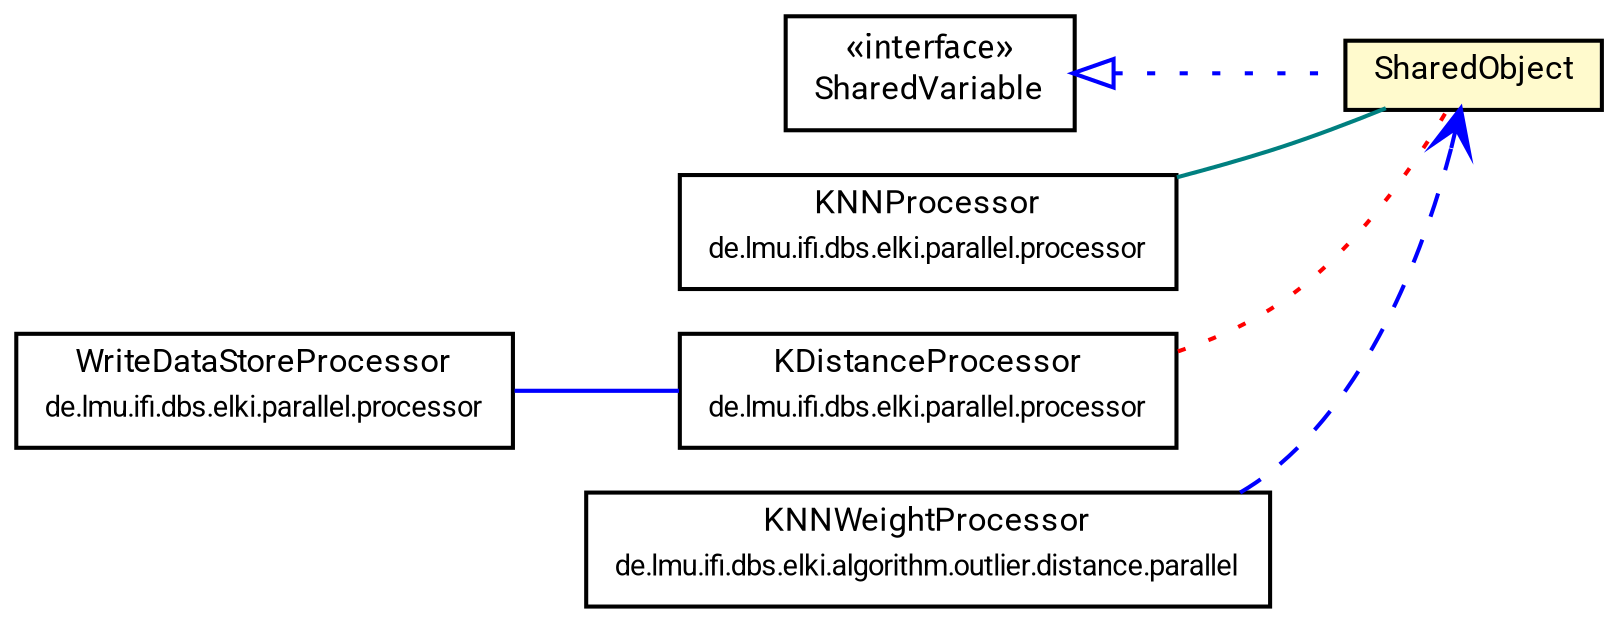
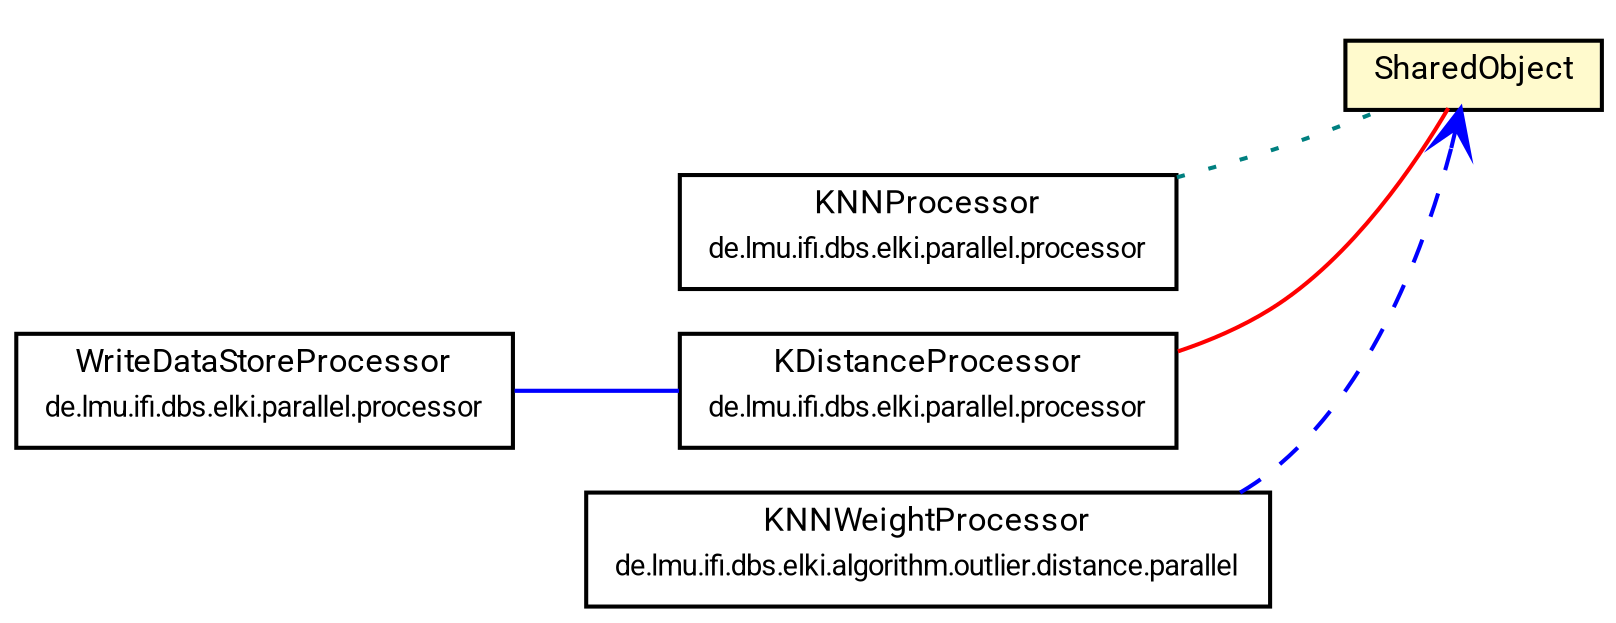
(928, 73) -> none
(1283, 147) -> (1283, 147)
(1336, 256) -> (1336, 256)
